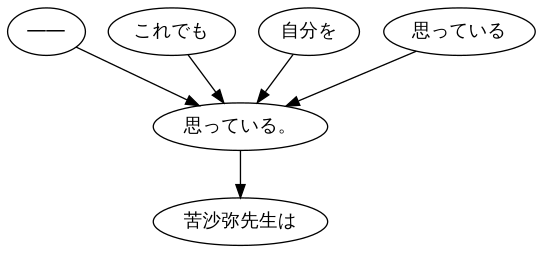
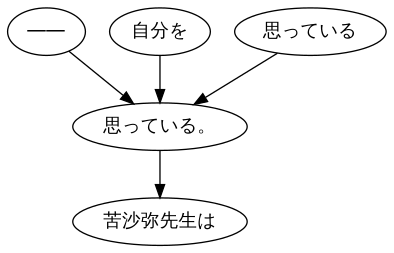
(172, 32) -> none
